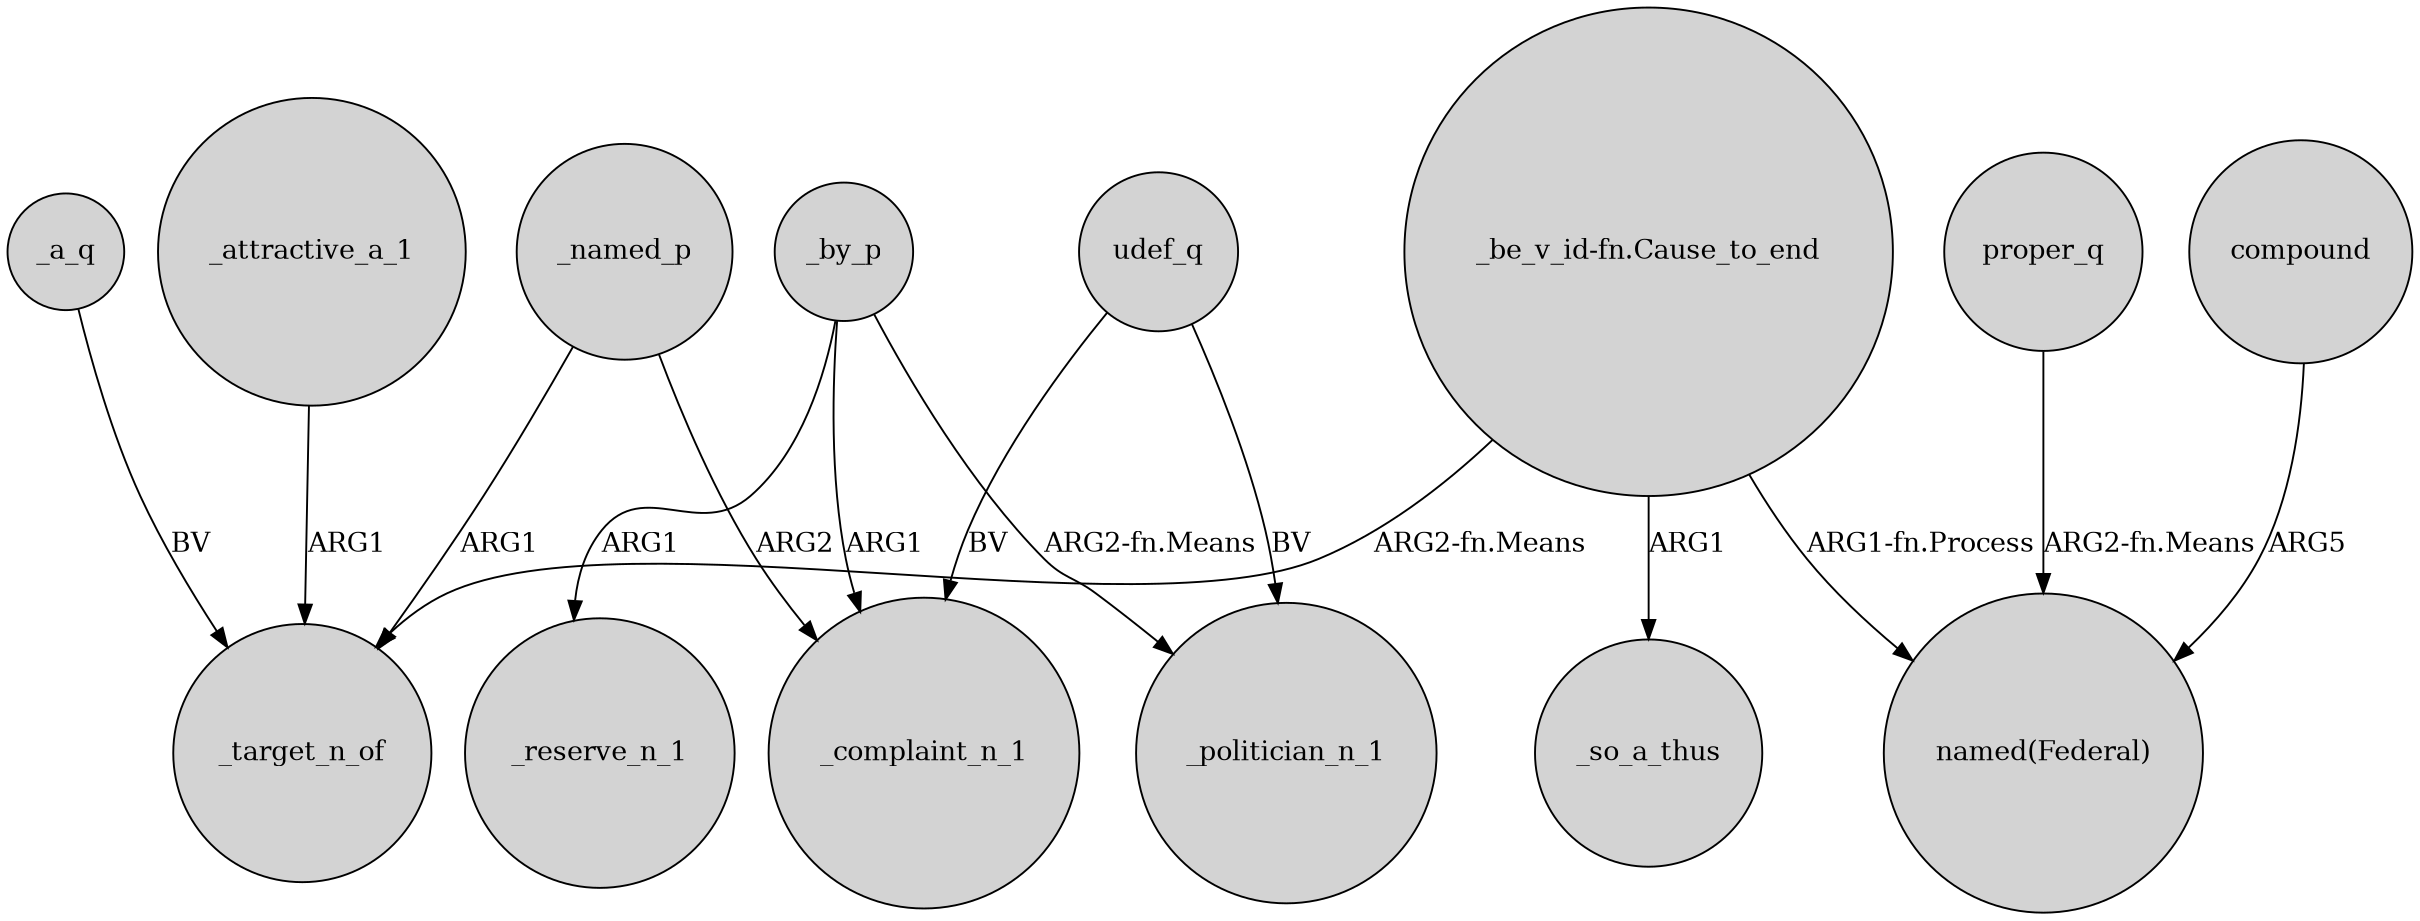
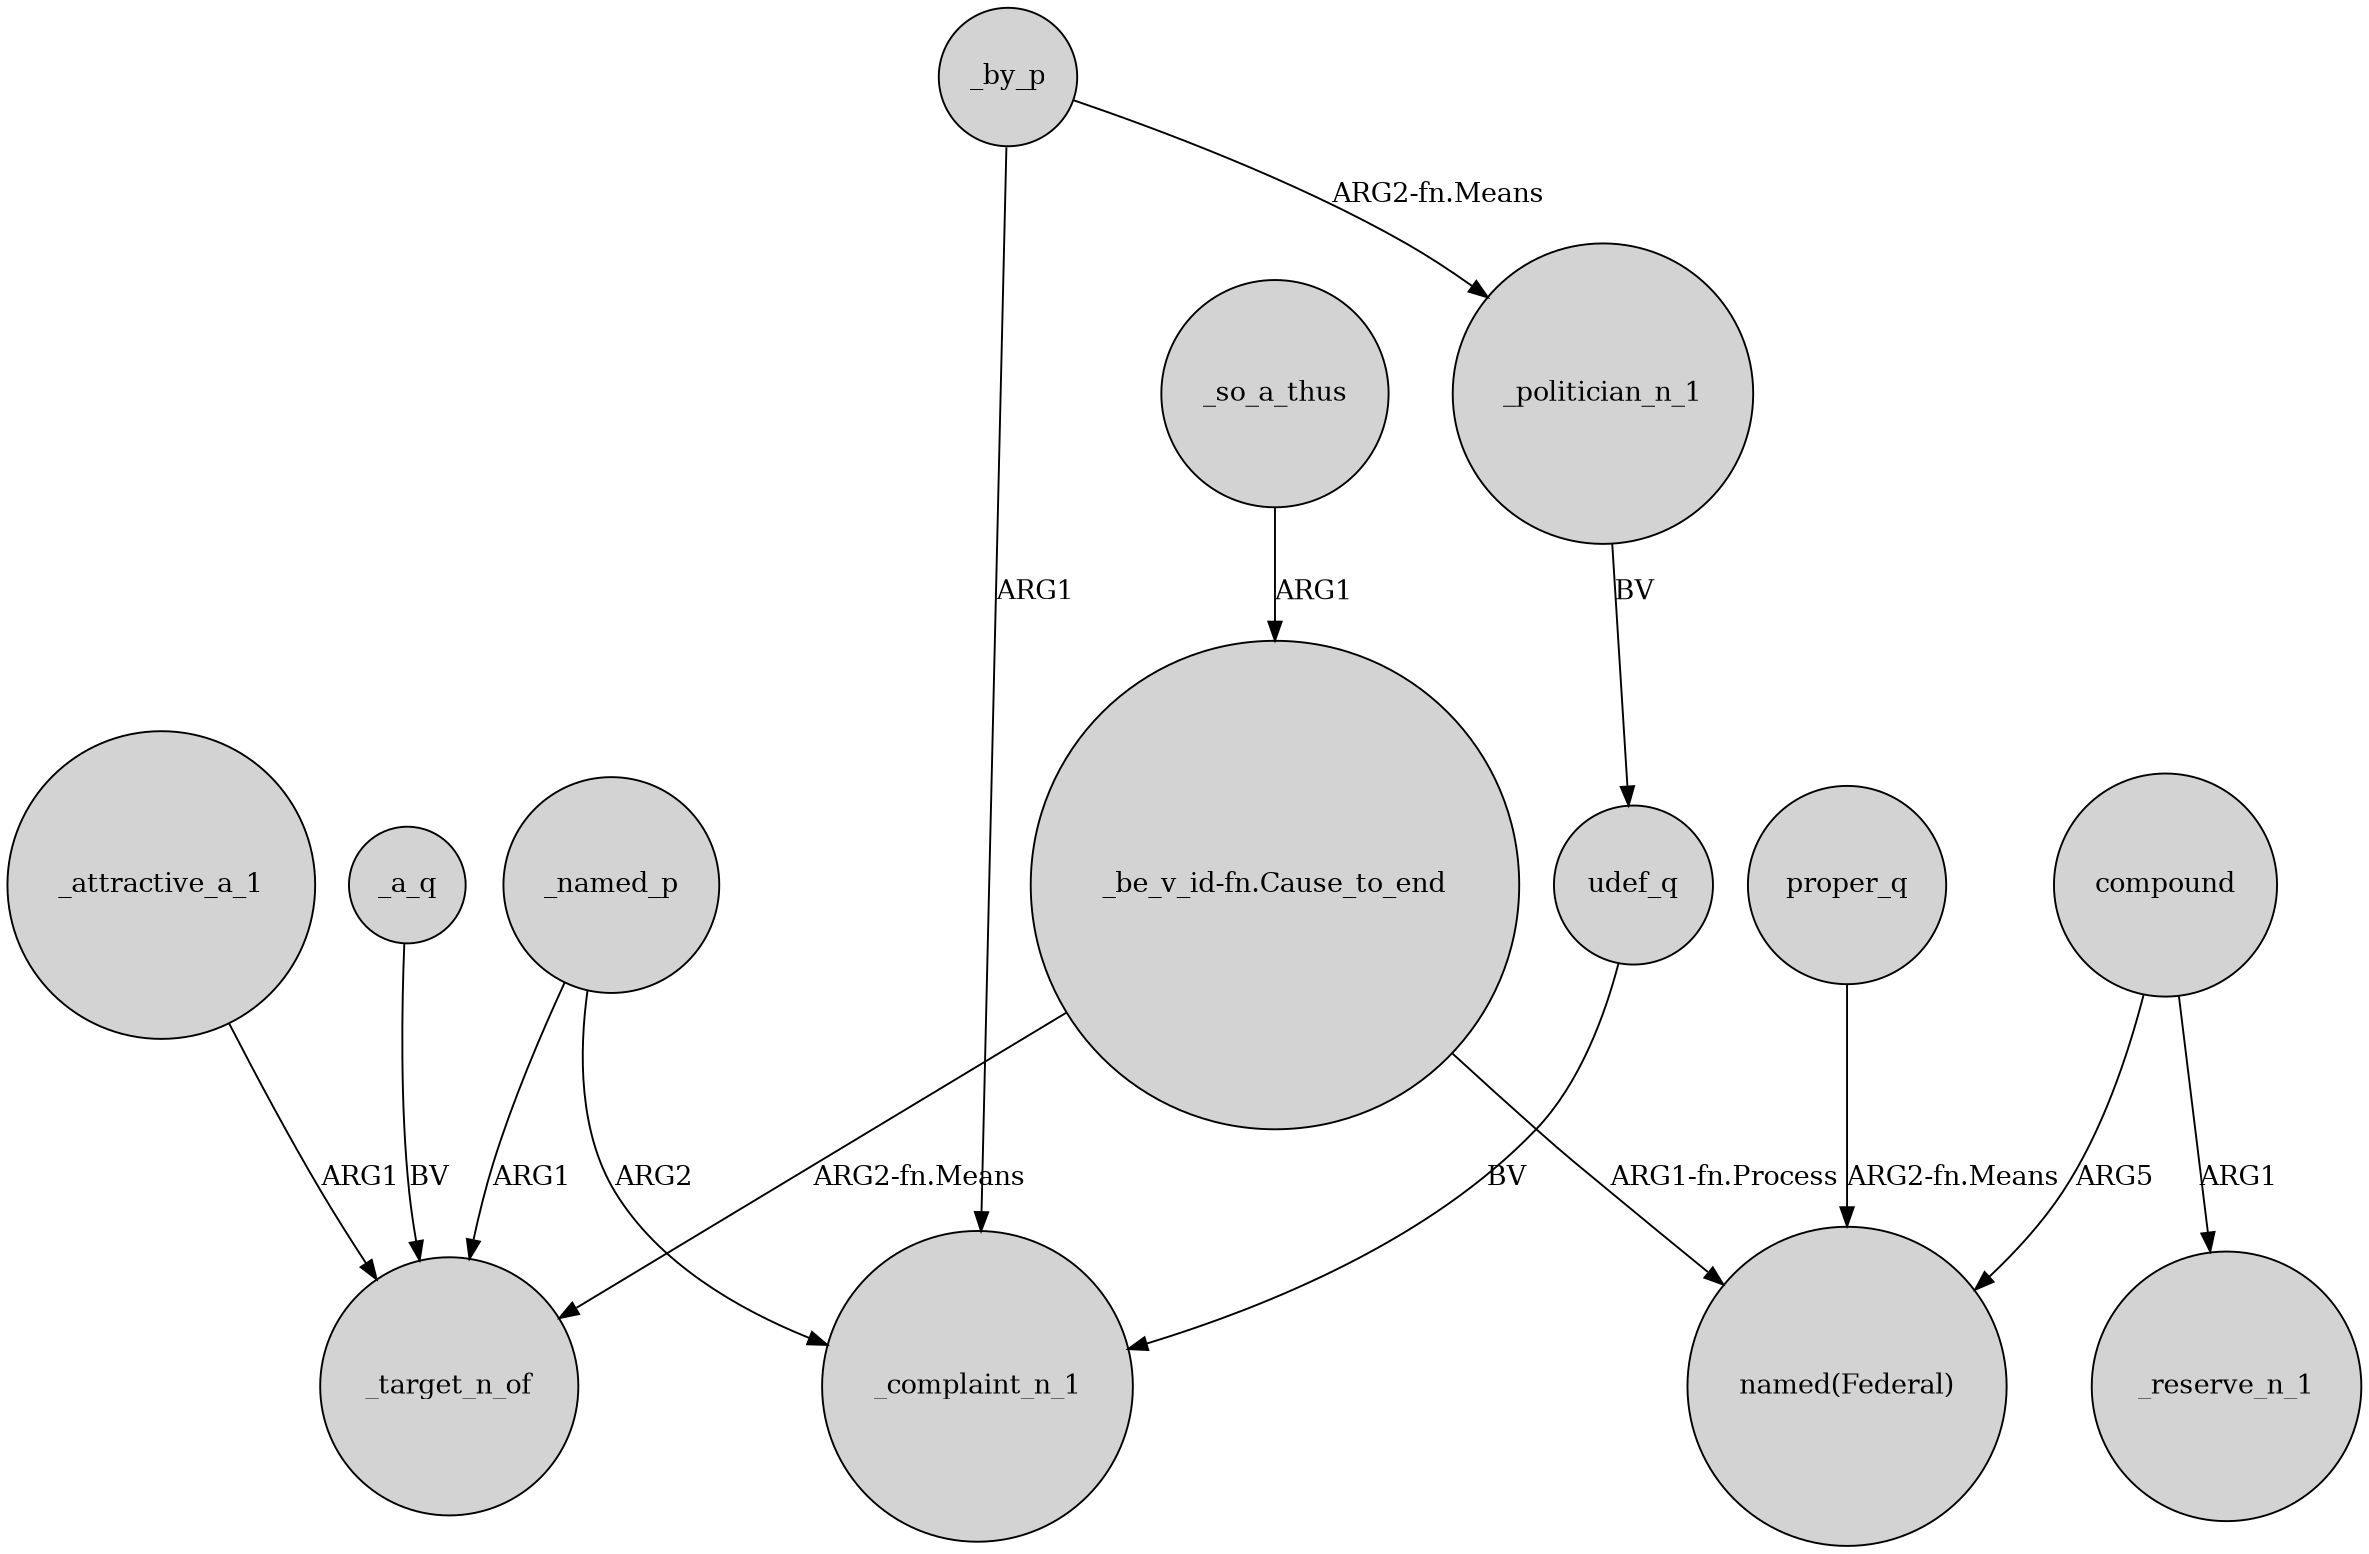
(1242, 451) -> (1620, 665)
(743, 500) -> (2193, 1114)
(1649, 558) -> (1275, 565)
